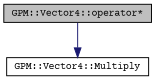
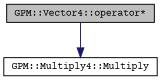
(78, 67) -> (81, 67)
